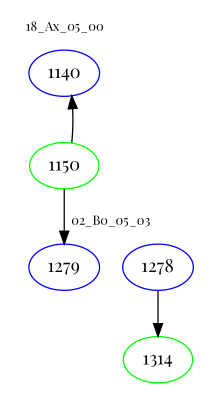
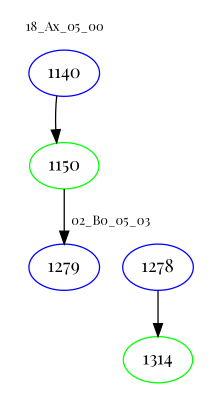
(73, 126) -> (56, 113)
